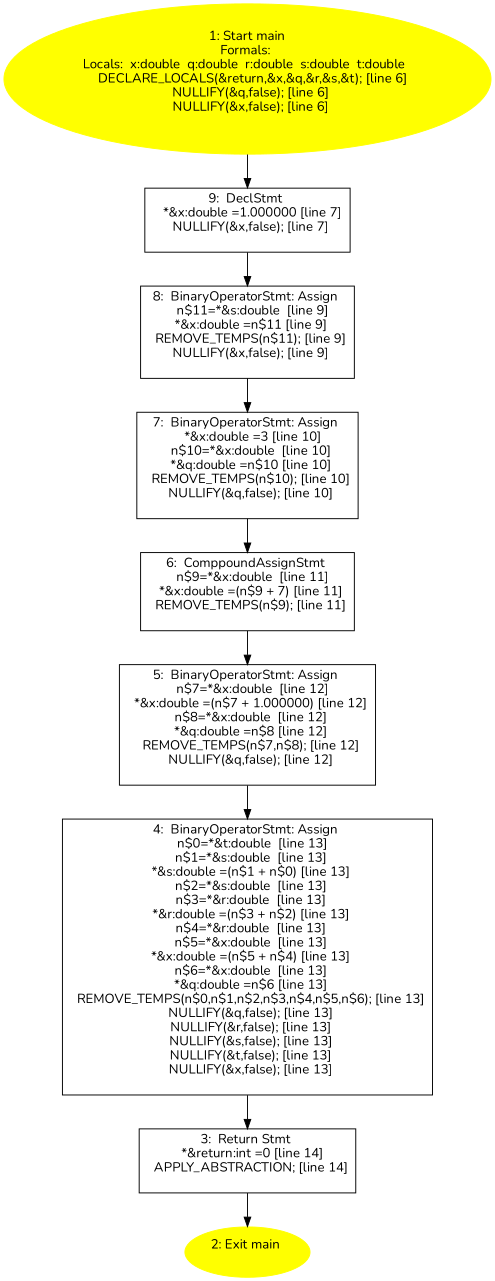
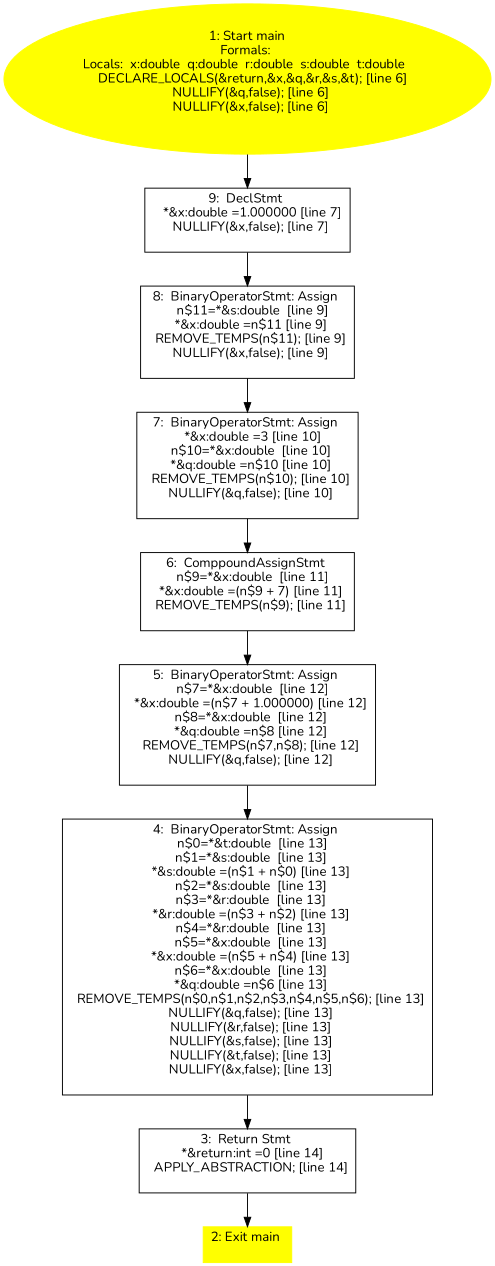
(247, 1252) -> (247, 1245)
